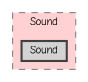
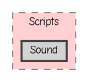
(44, 23) -> (44, 23)
